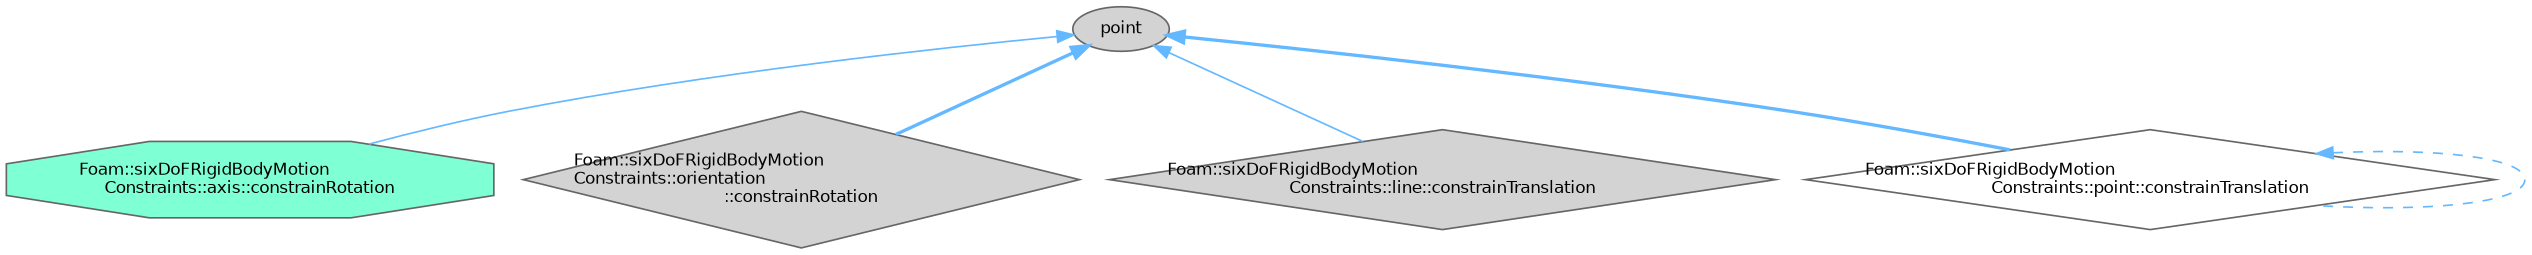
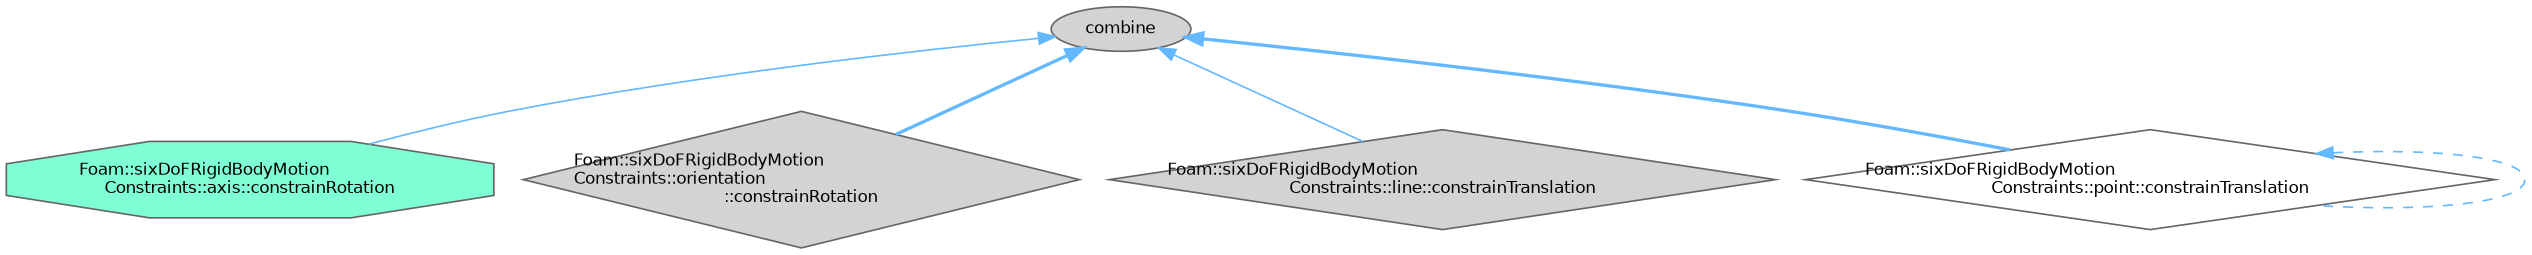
(1121, 29) -> (1121, 29)
